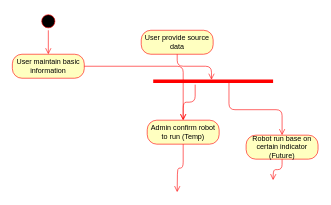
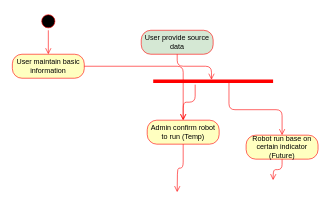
(177, 42) -> (177, 42)
